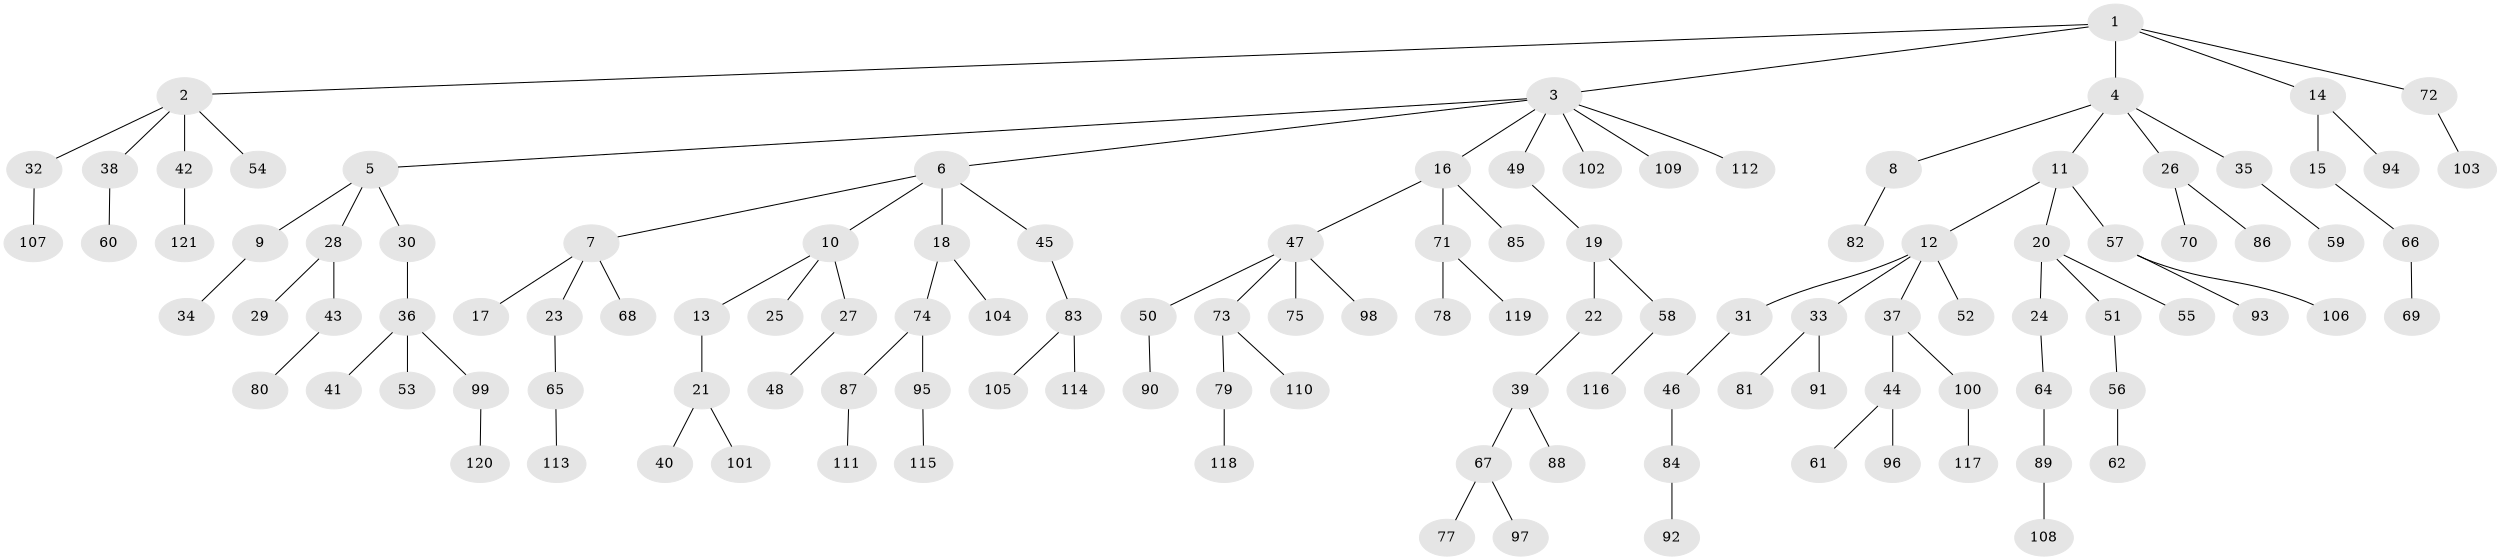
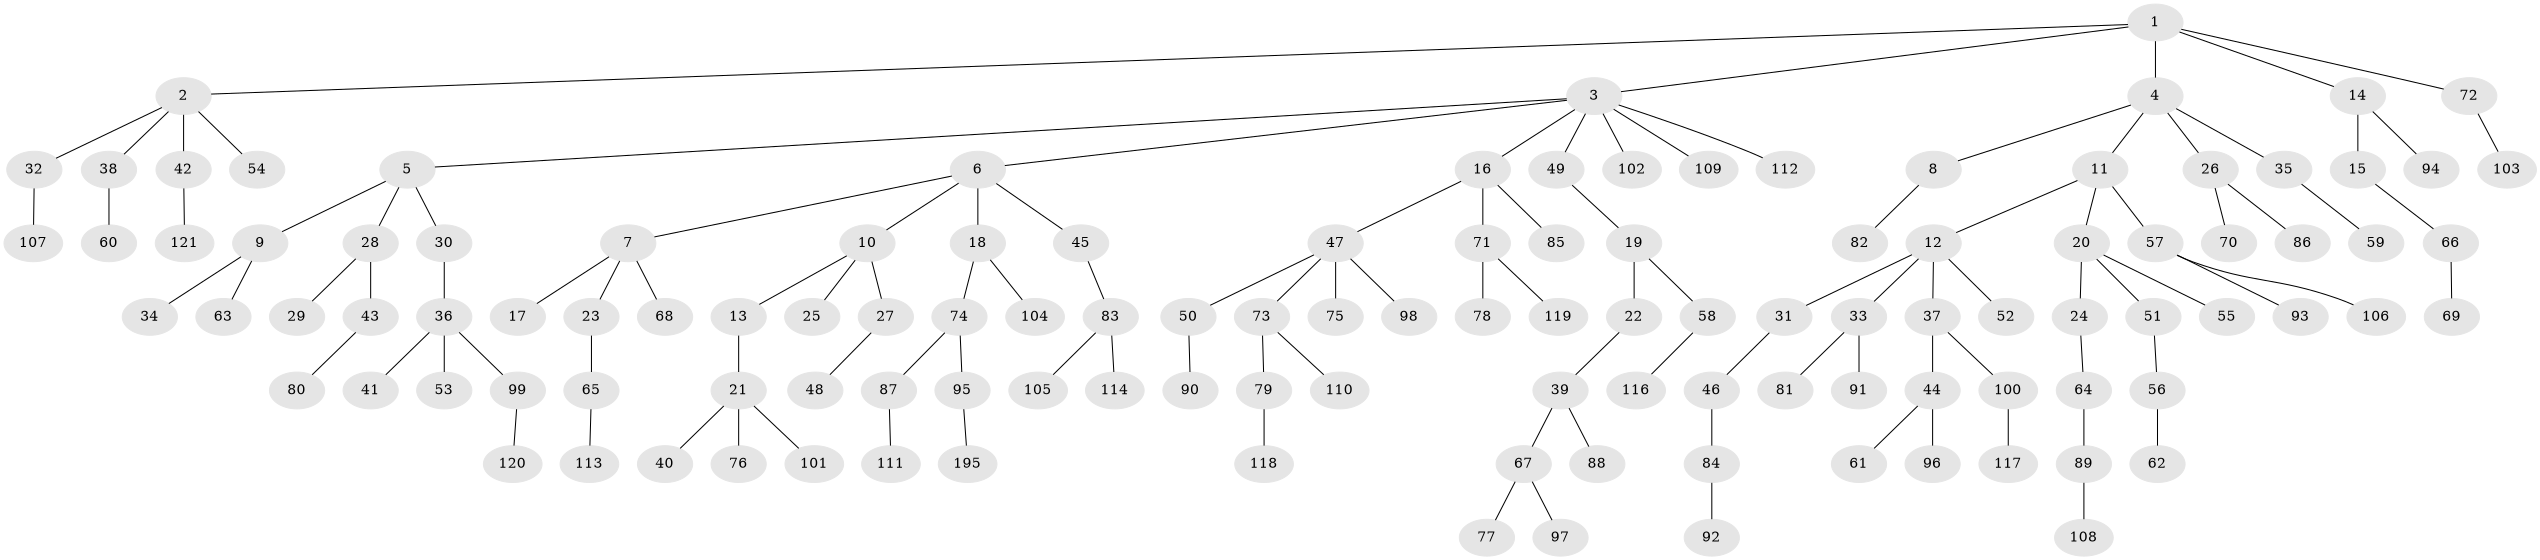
none -> (223, 317)
none -> (739, 464)
(924, 464) -> (968, 464)
